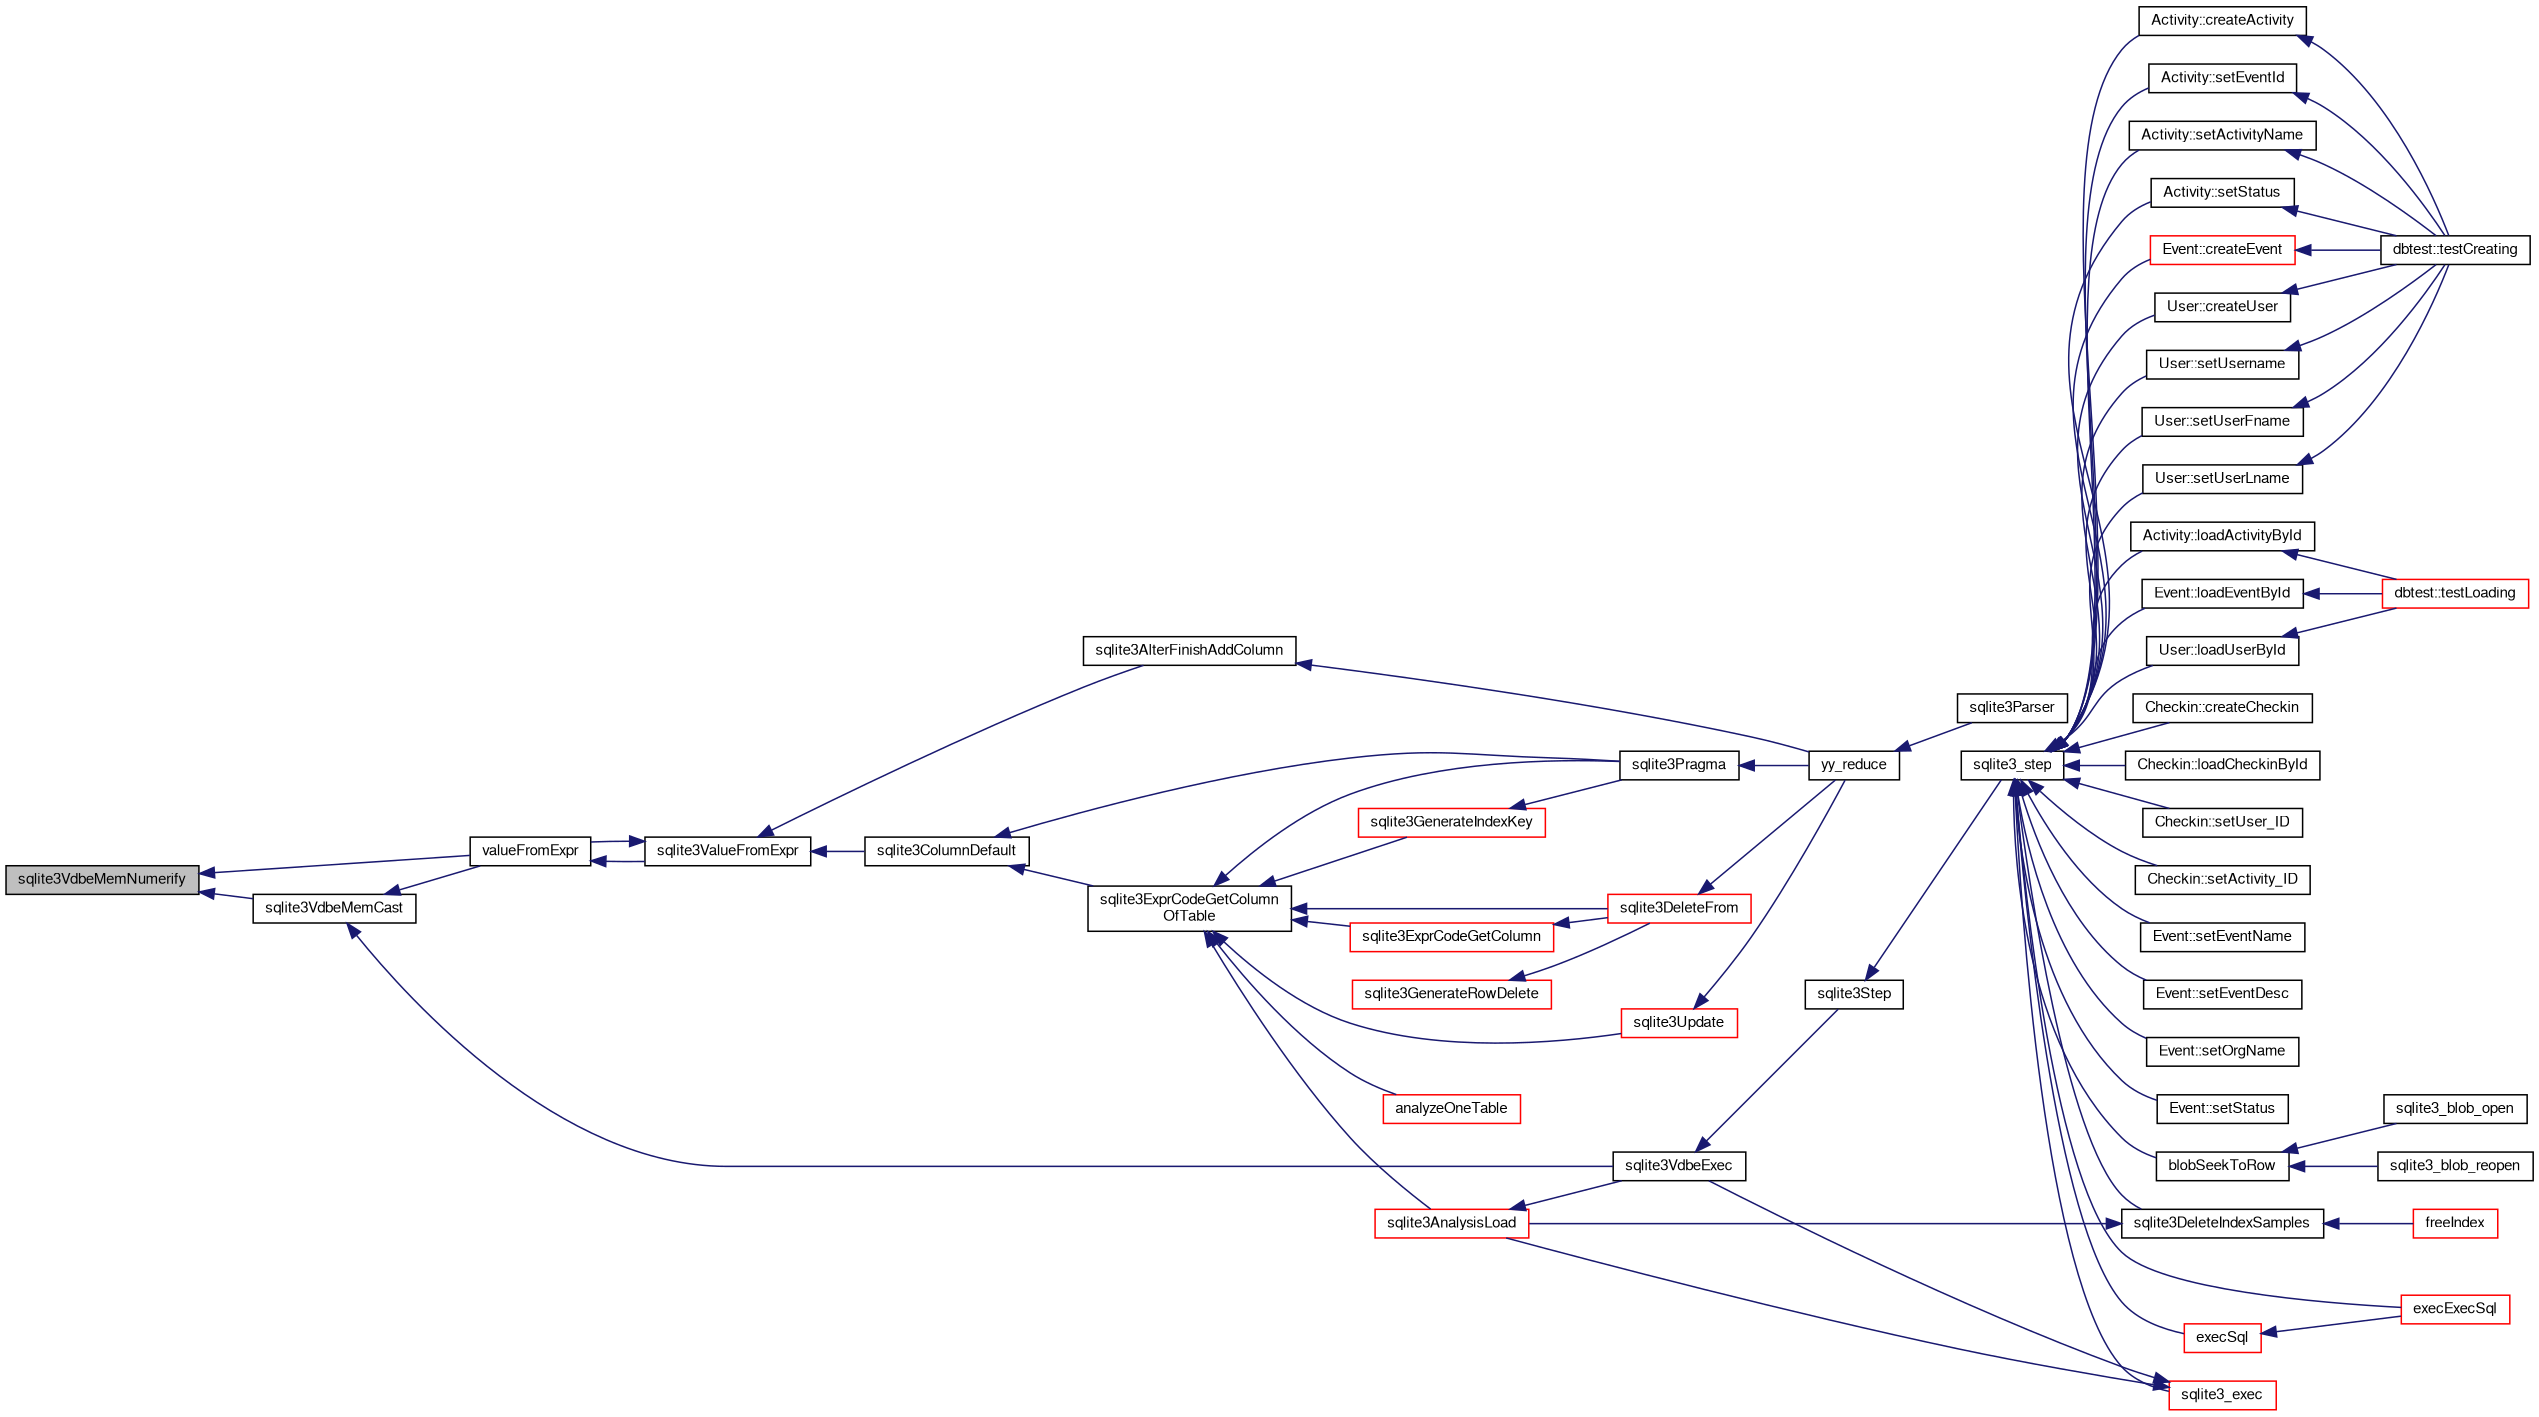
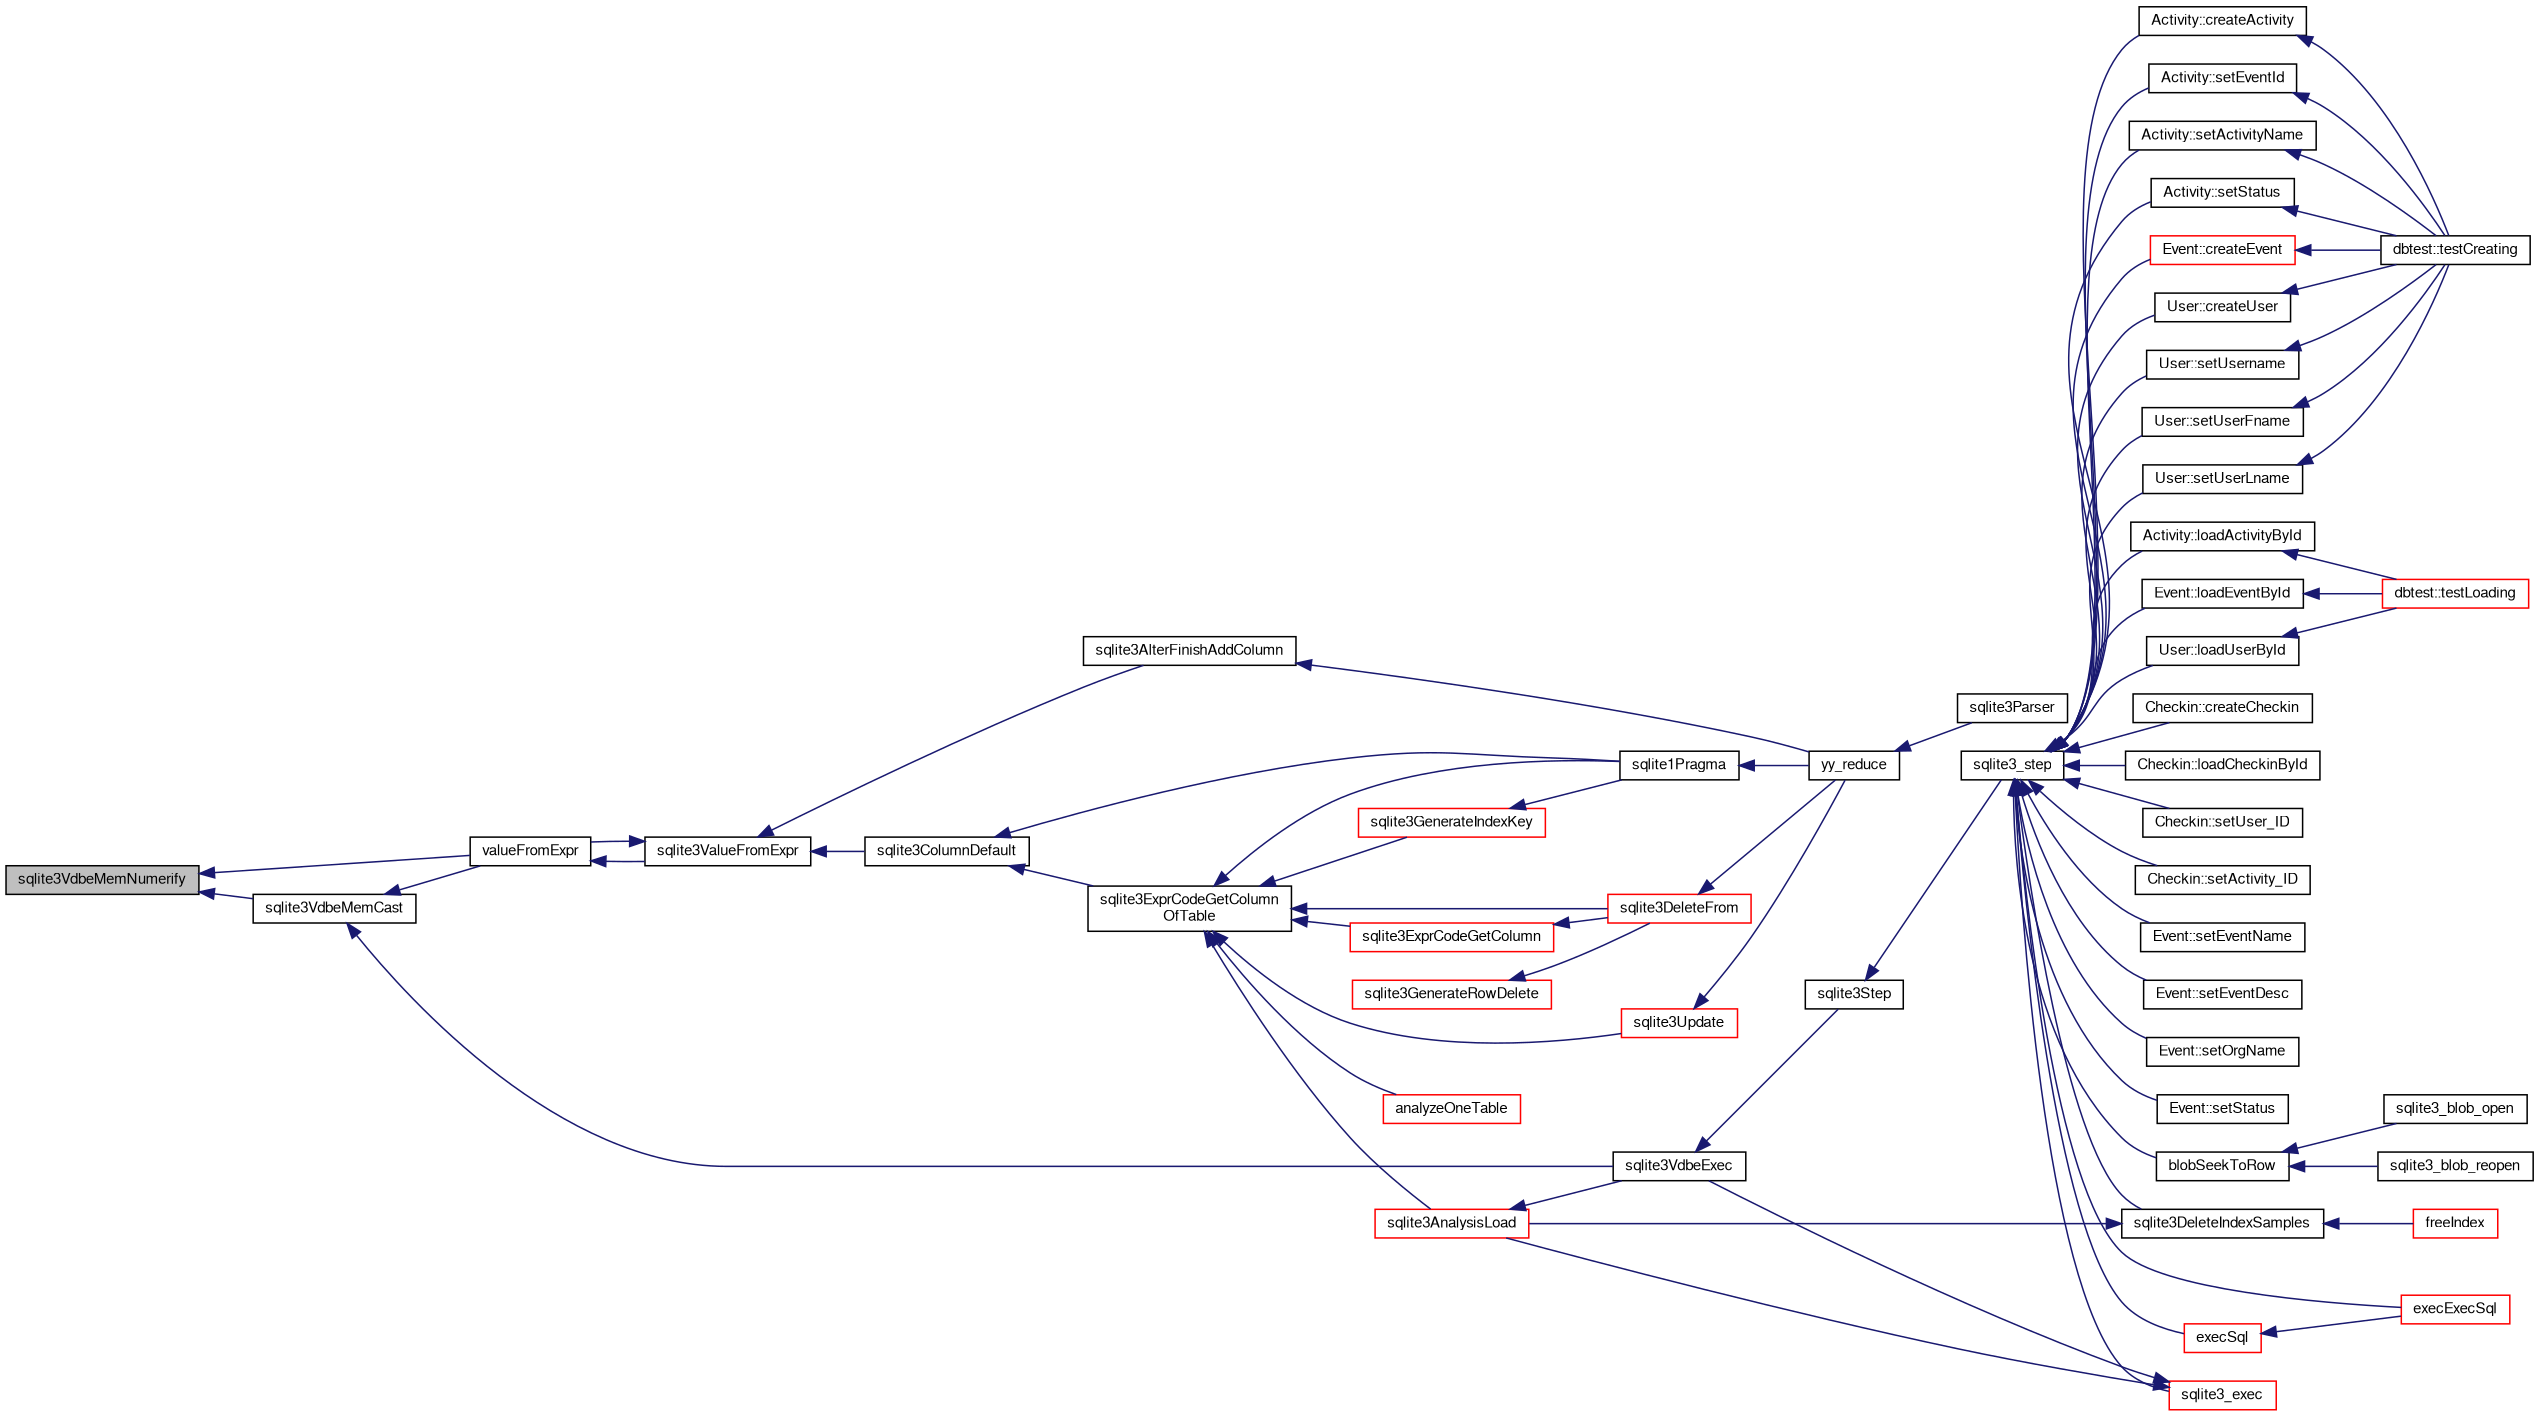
(1679, 766) -> (1679, 766)
